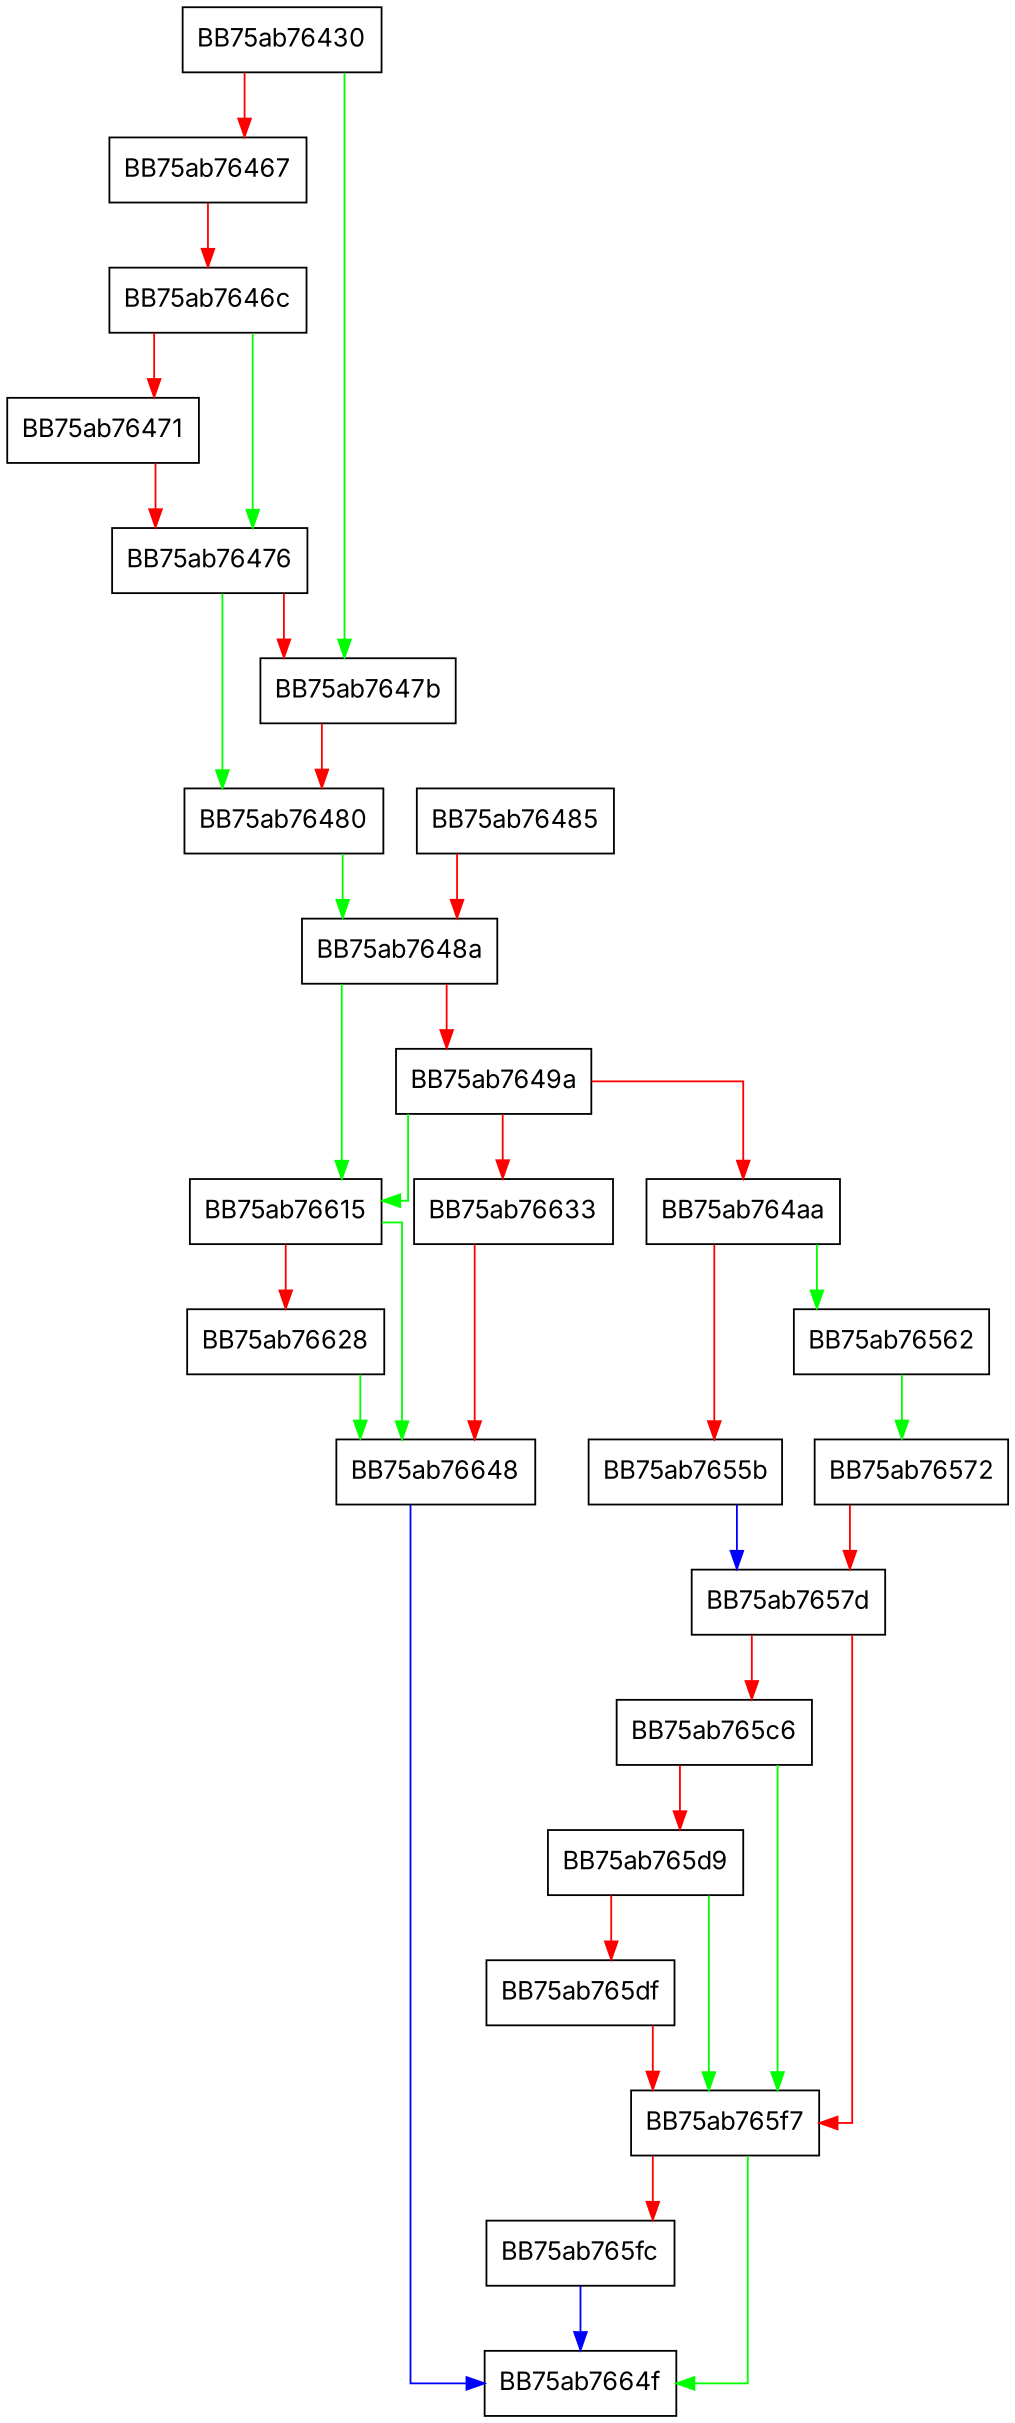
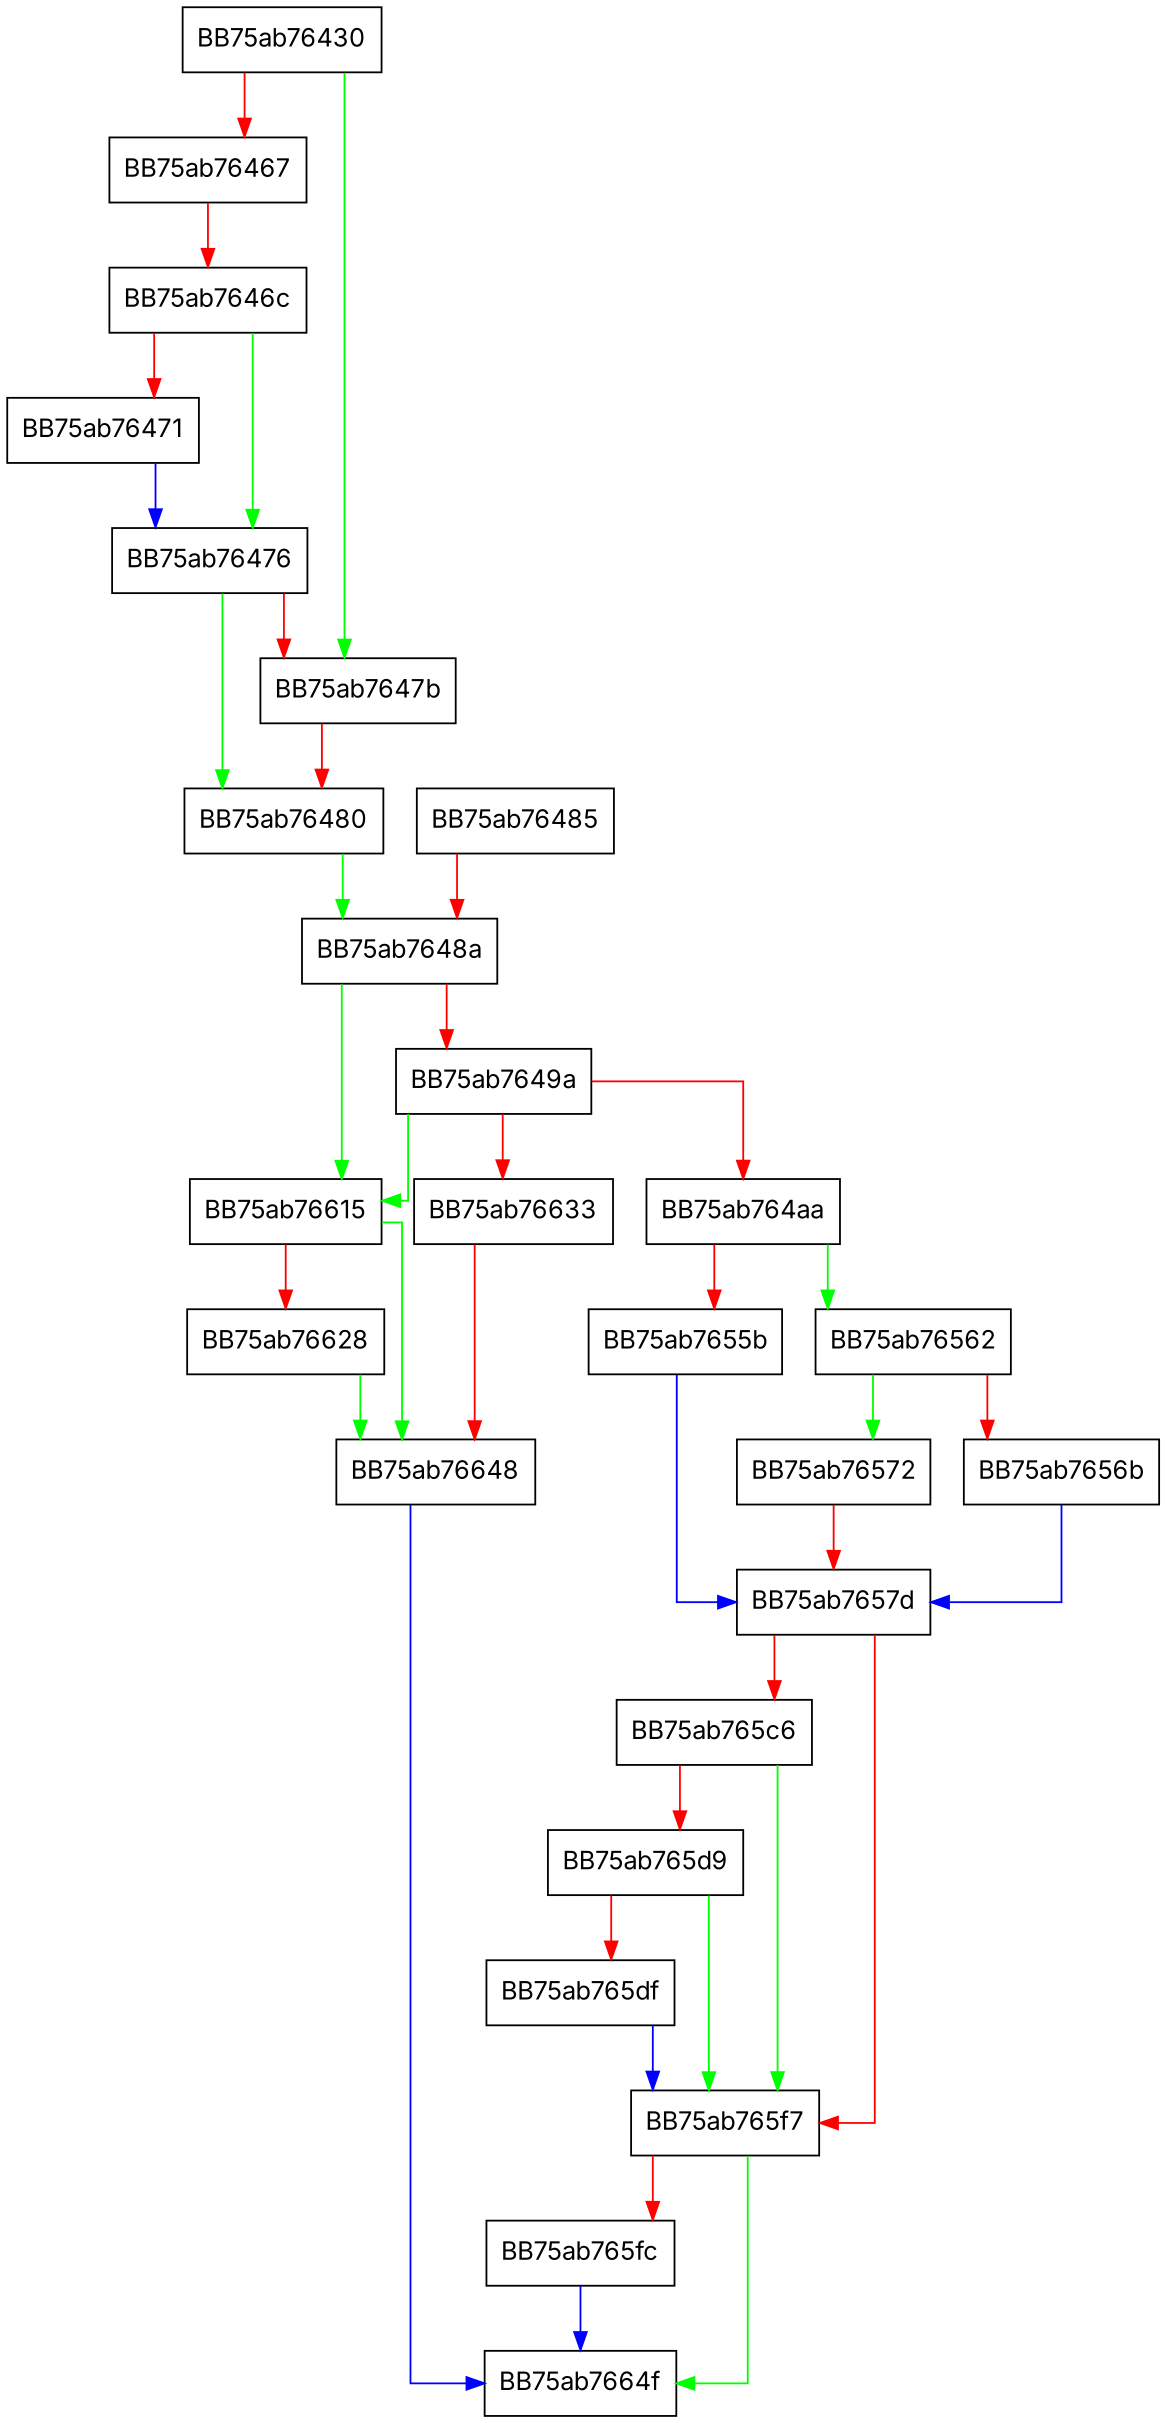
(156, 486) -> (156, 486)
none -> (1061, 1472)
(653, 2049) -> (653, 2049)
